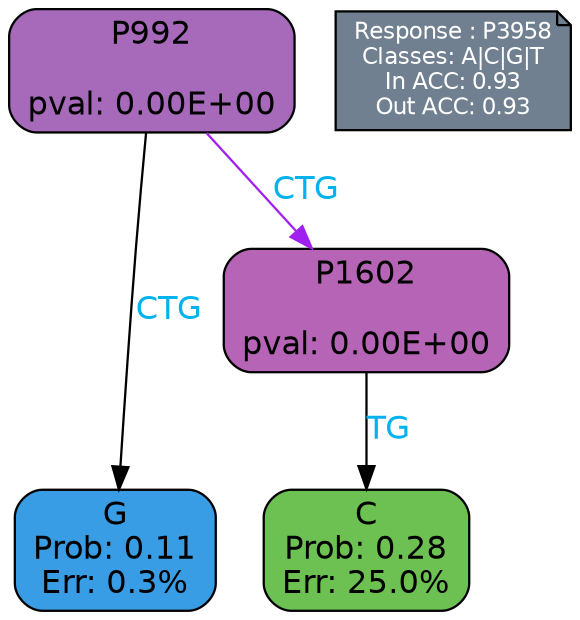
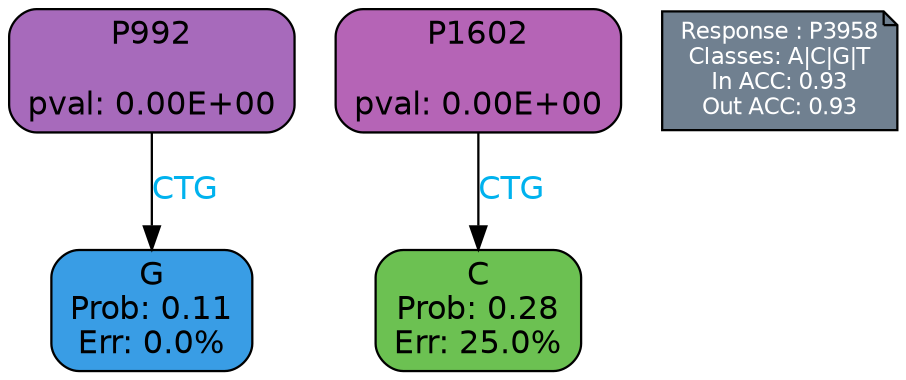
(251, 182) -> none
(388, 430) -> (511, 191)
(115, 550) -> (152, 311)
